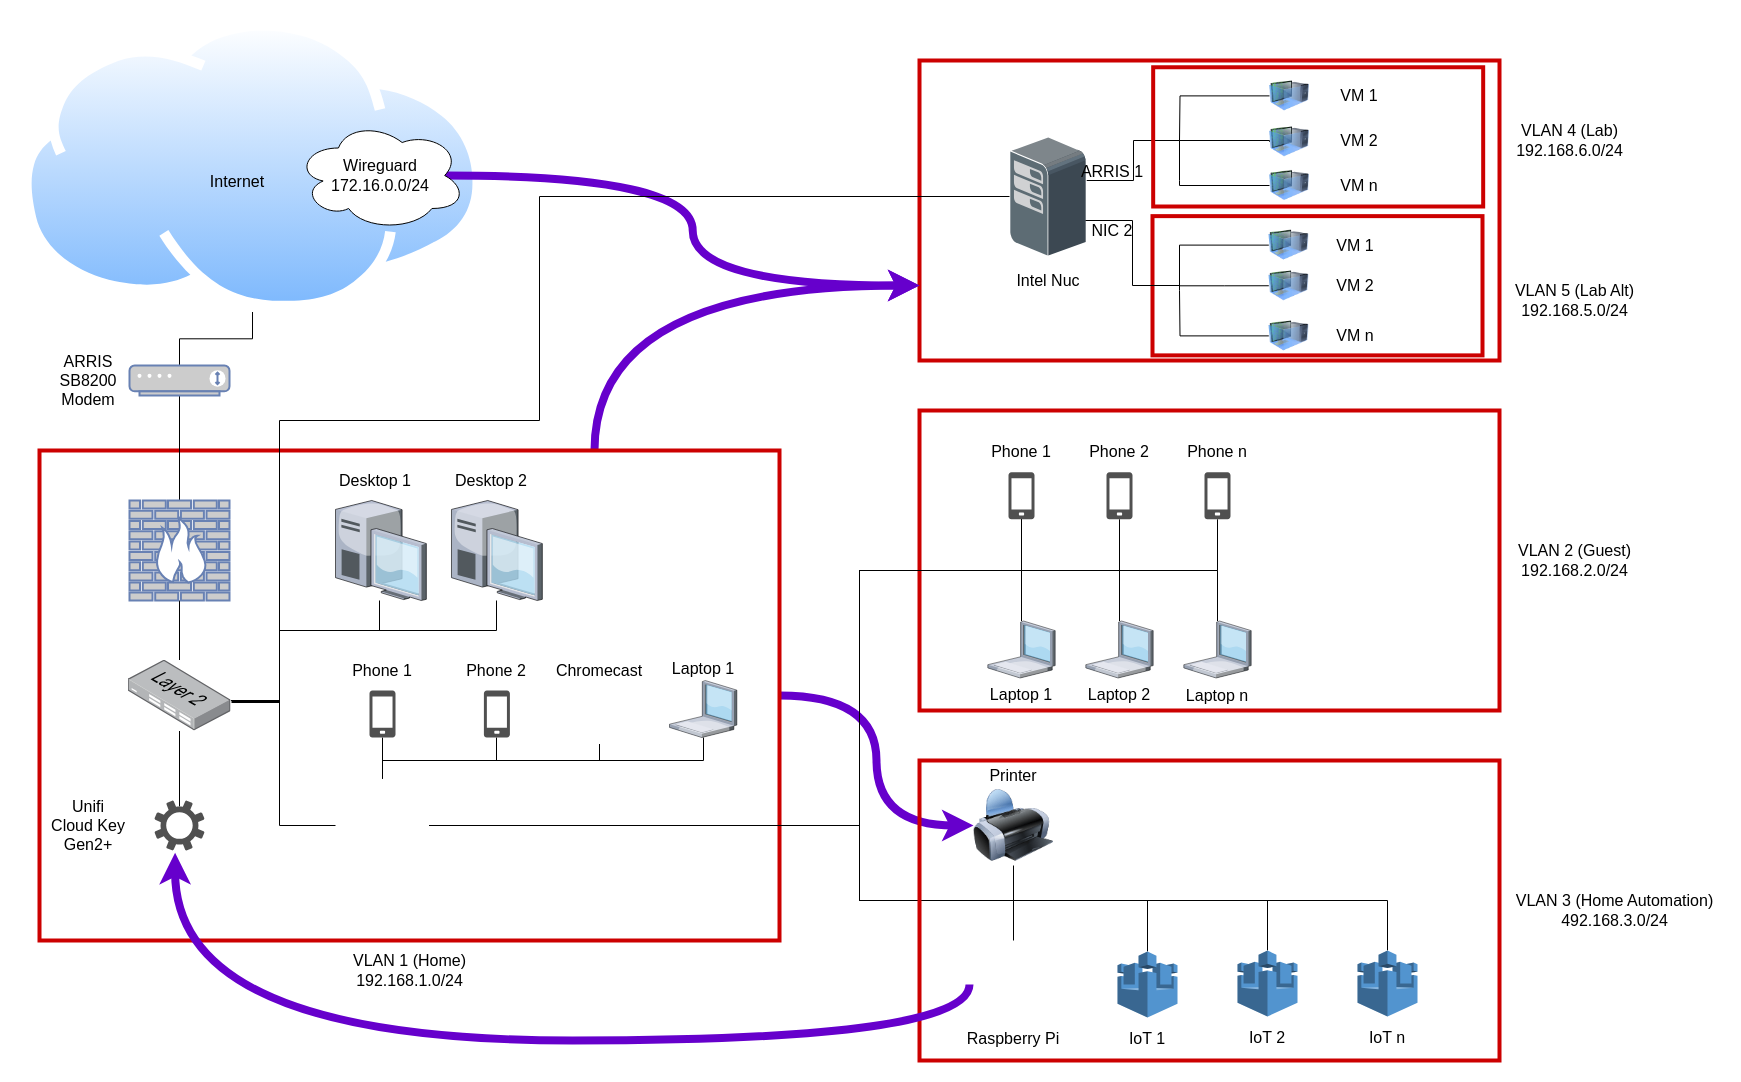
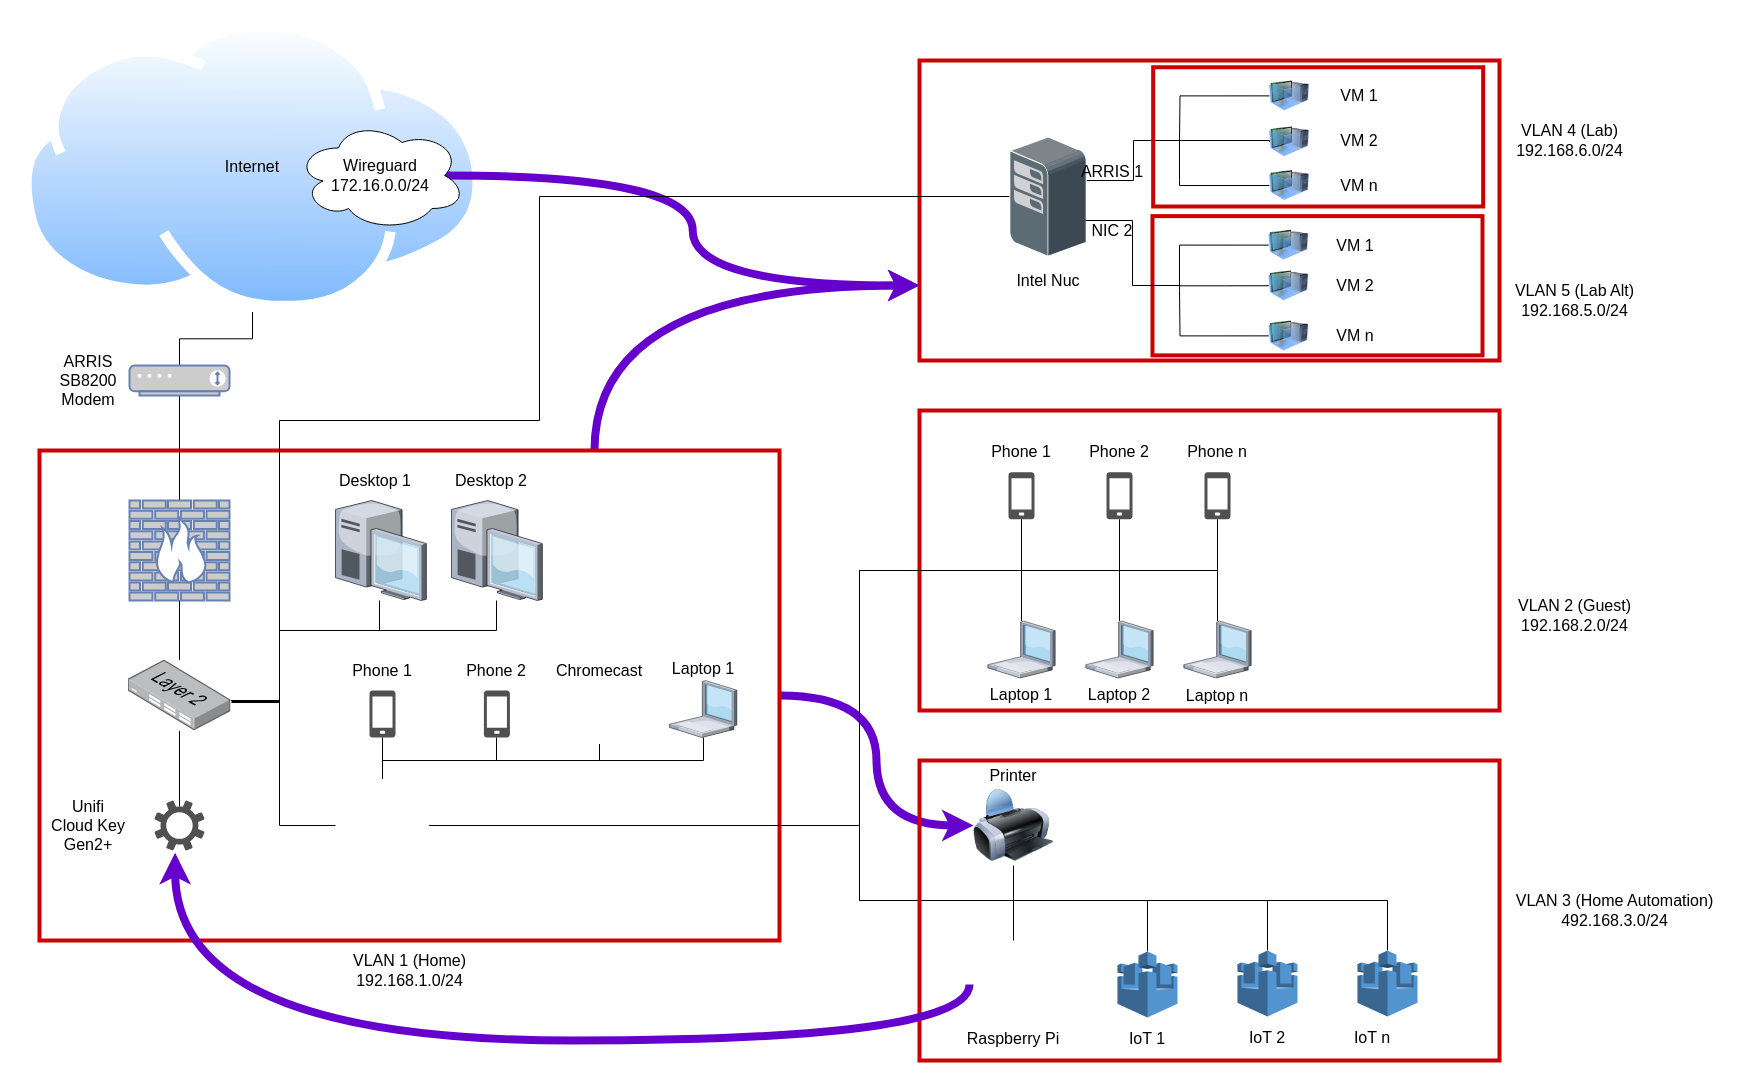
(238, 181) -> (253, 166)
(1575, 561) -> (1575, 616)
(1388, 1038) -> (1373, 1038)
